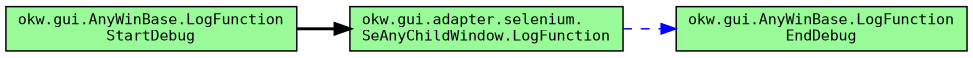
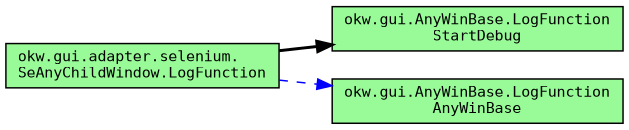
(316, 29) -> (298, 49)
(822, 29) -> (478, 101)
